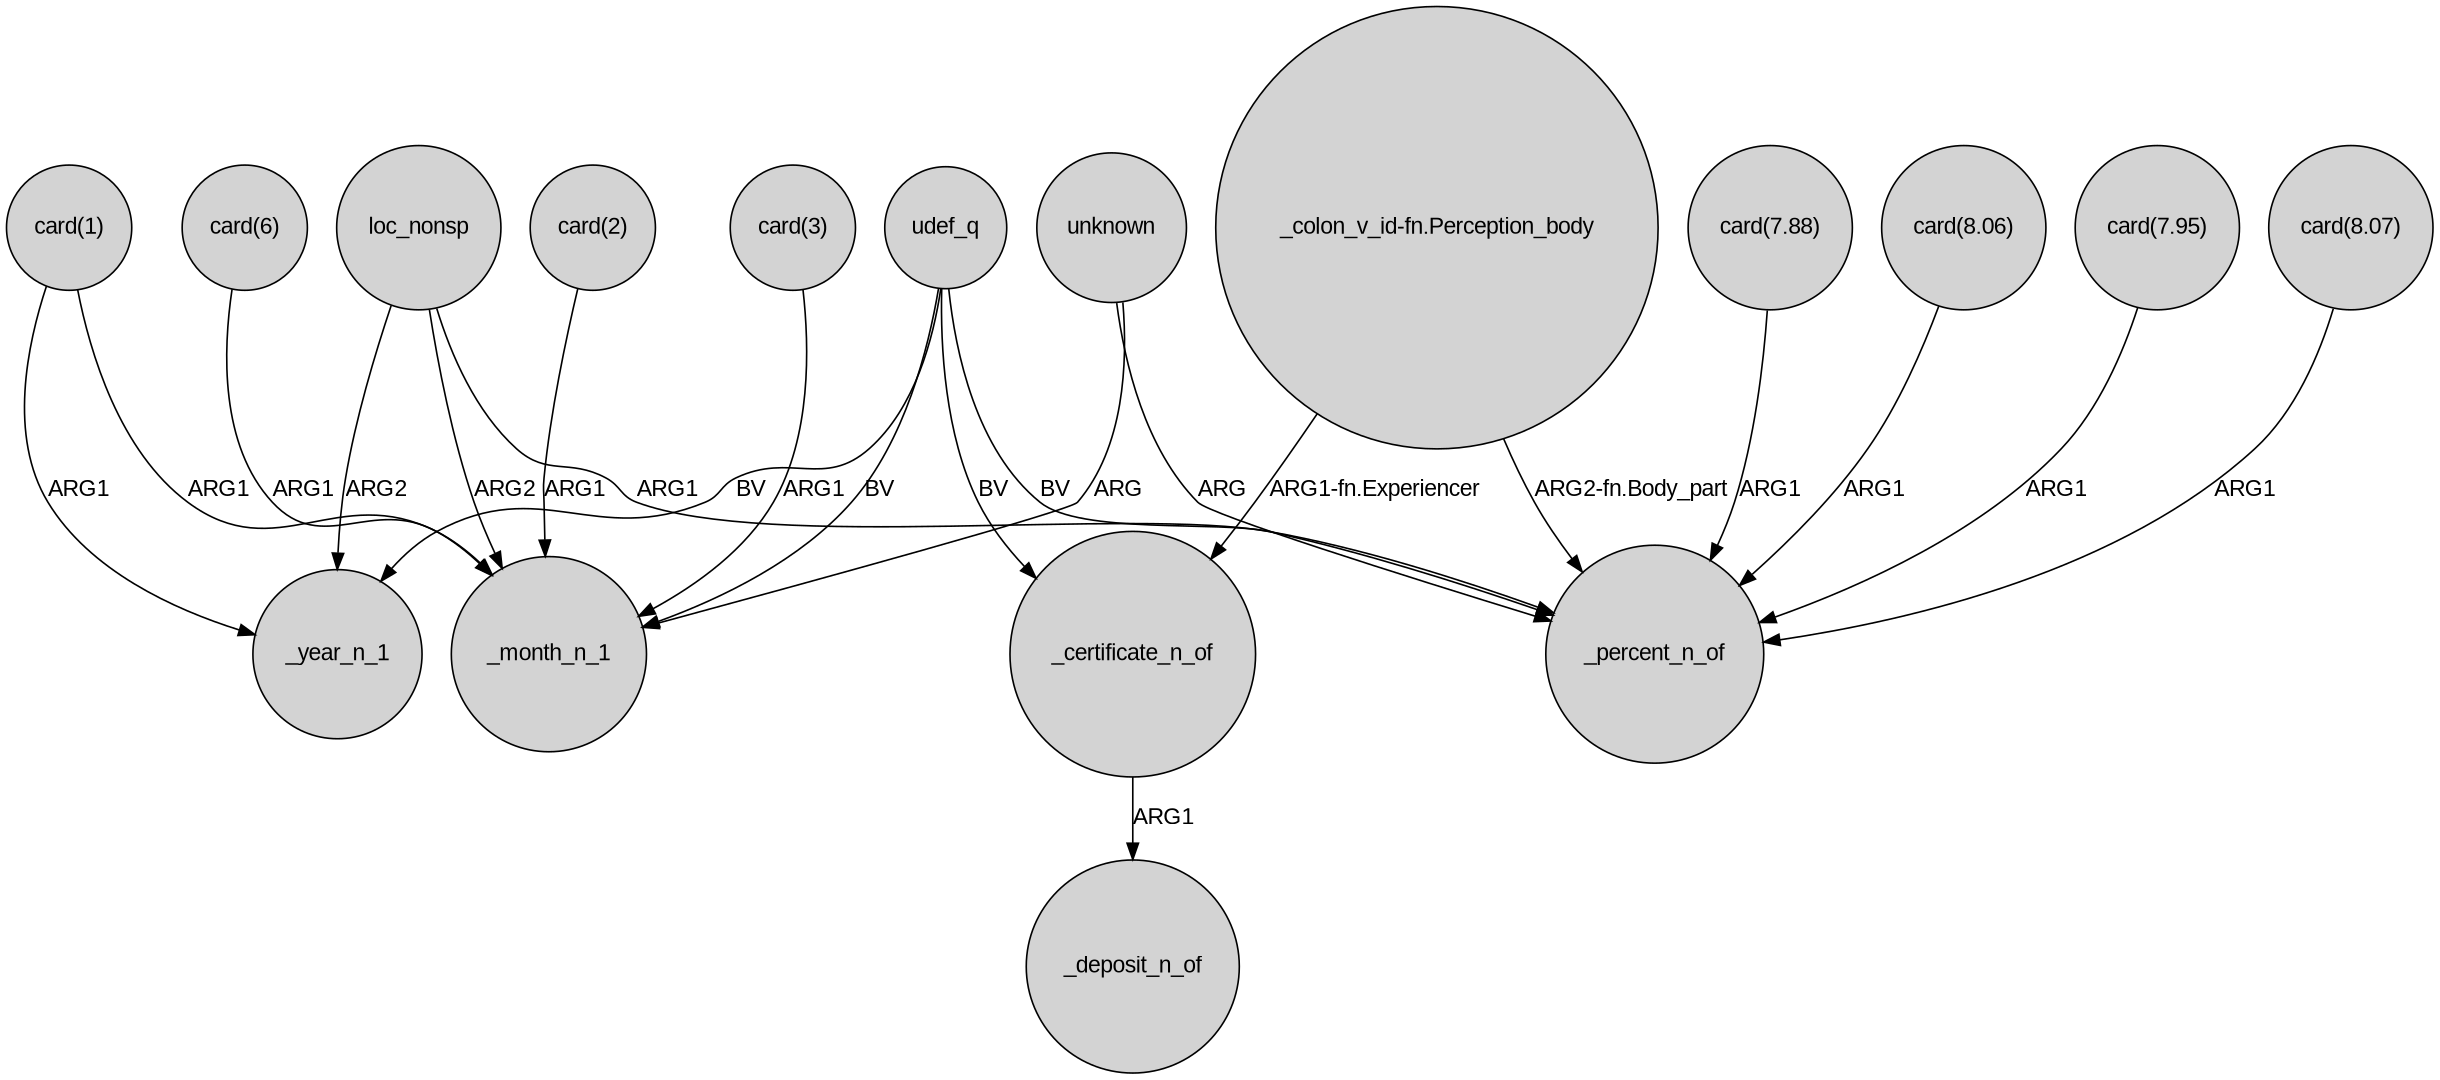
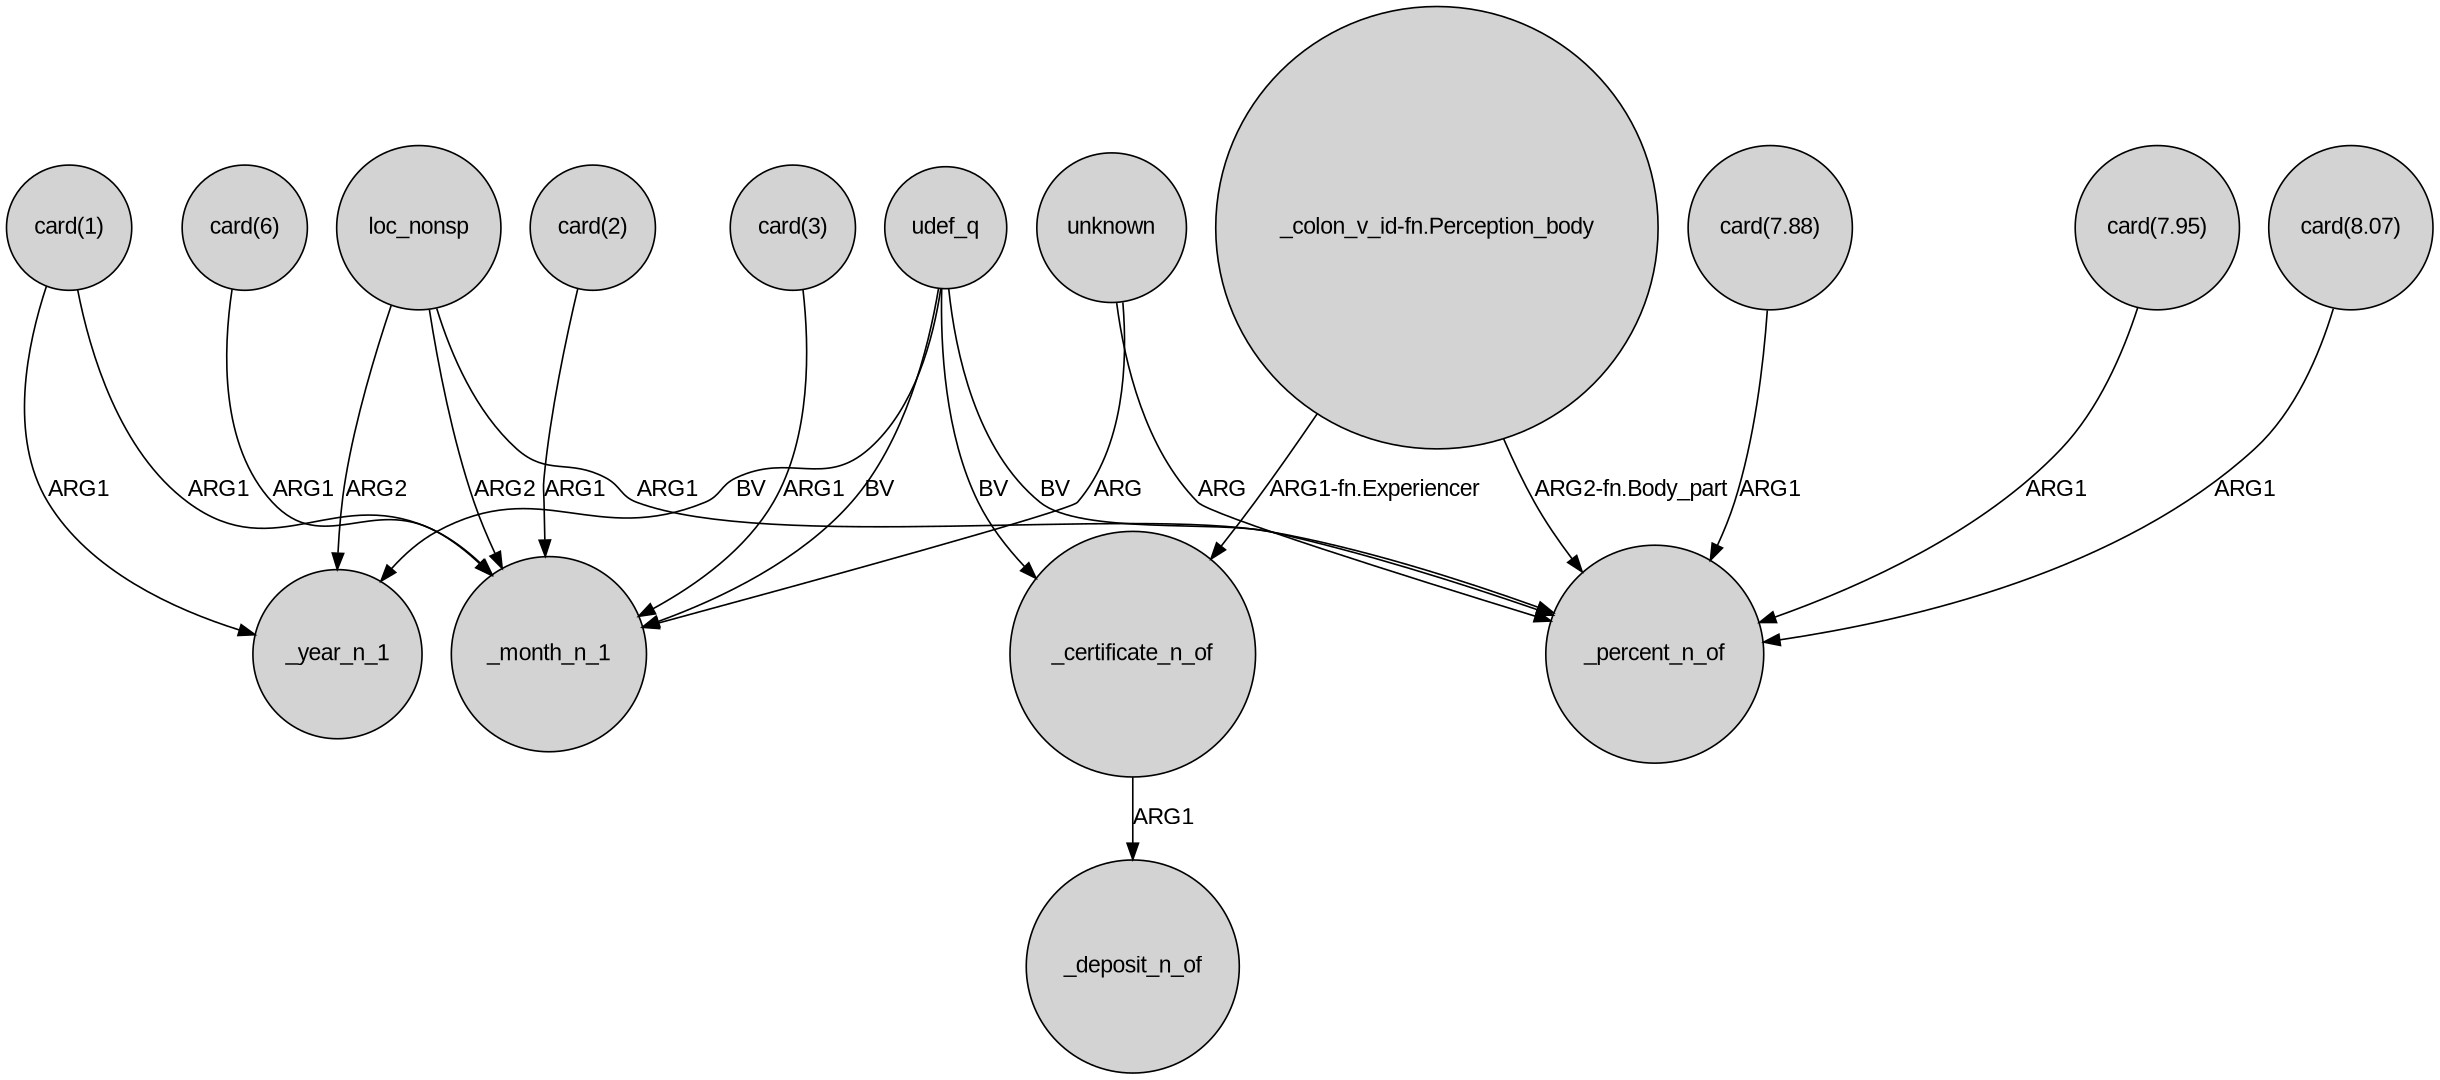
(1964, 228) -> none
